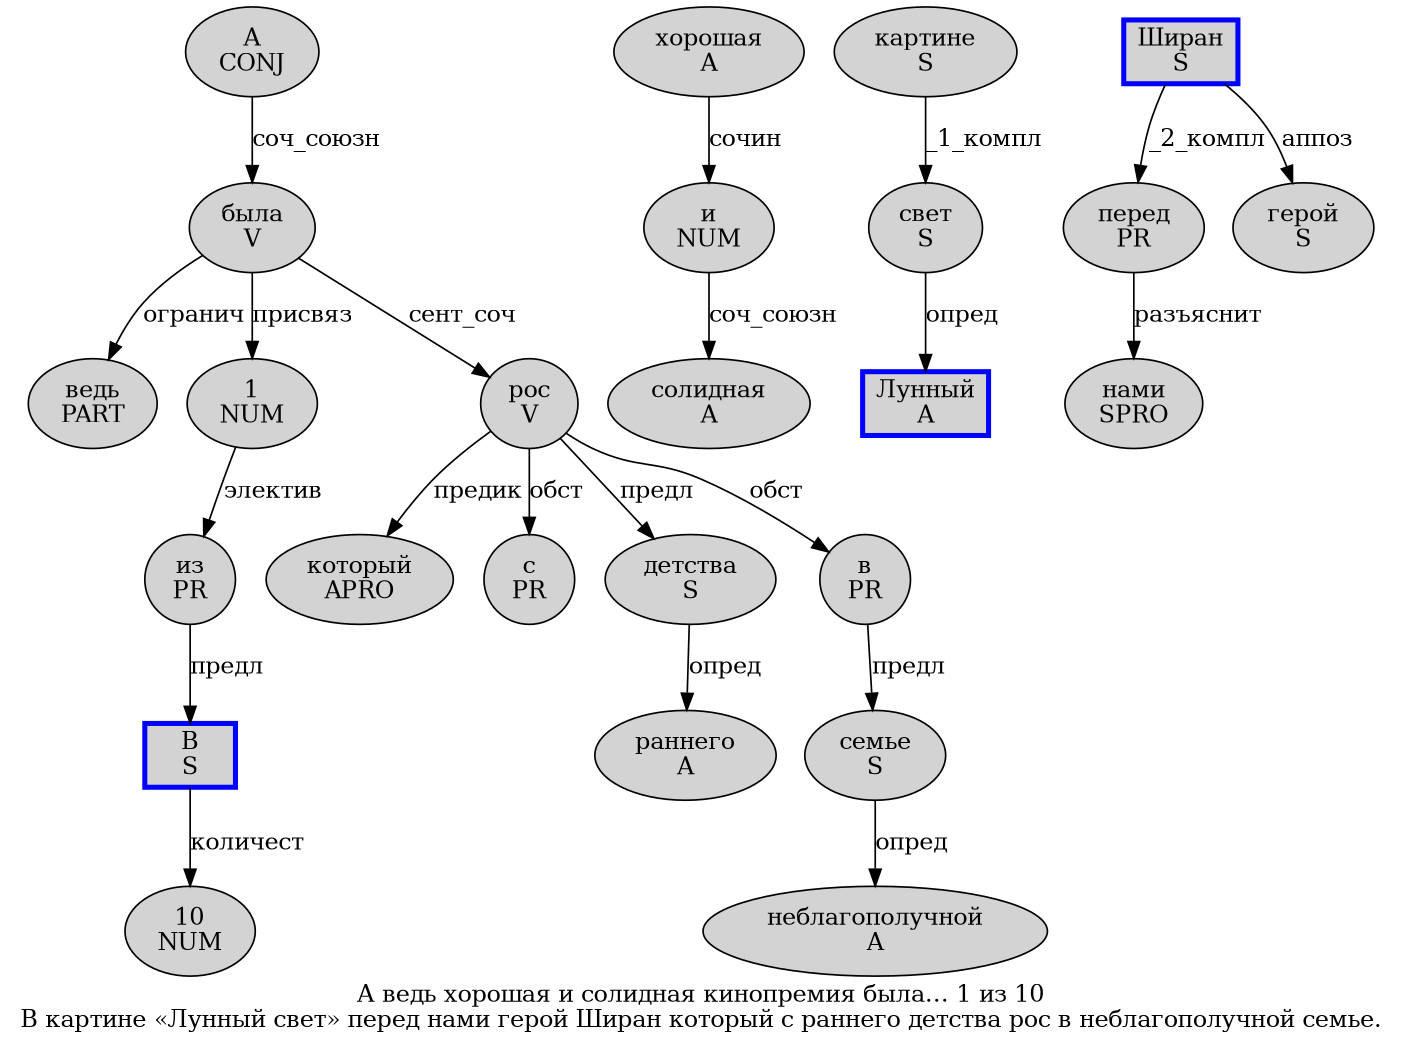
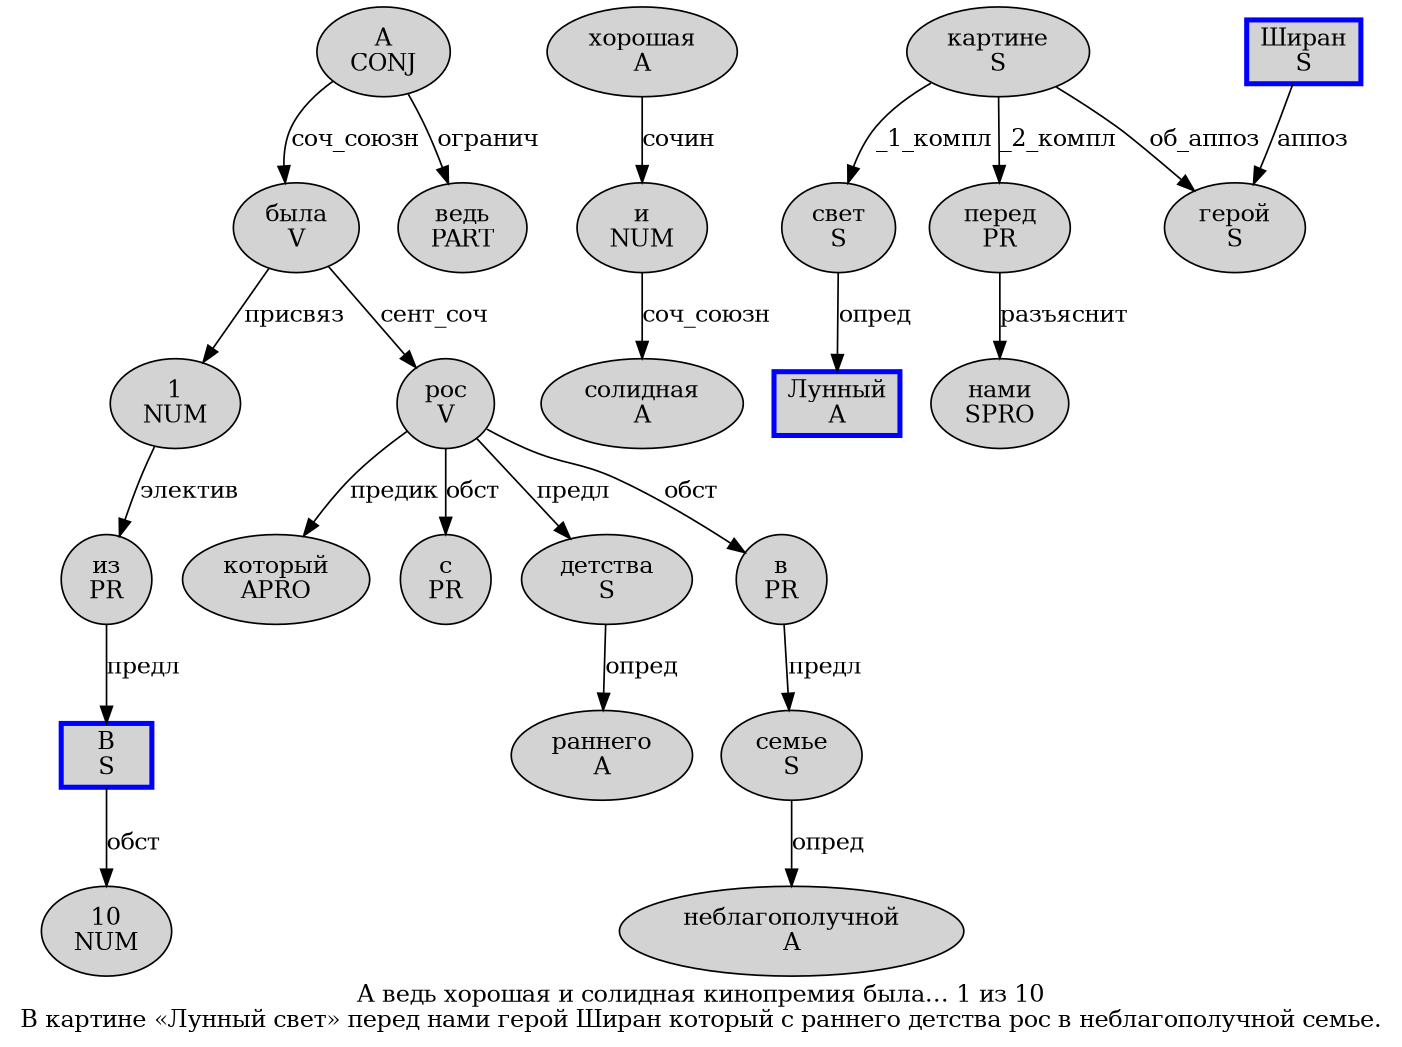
(1150, 124) -> (999, 131)
none -> (1121, 130)
(152, 293) -> (427, 130)
(247, 843) -> (133, 843)
